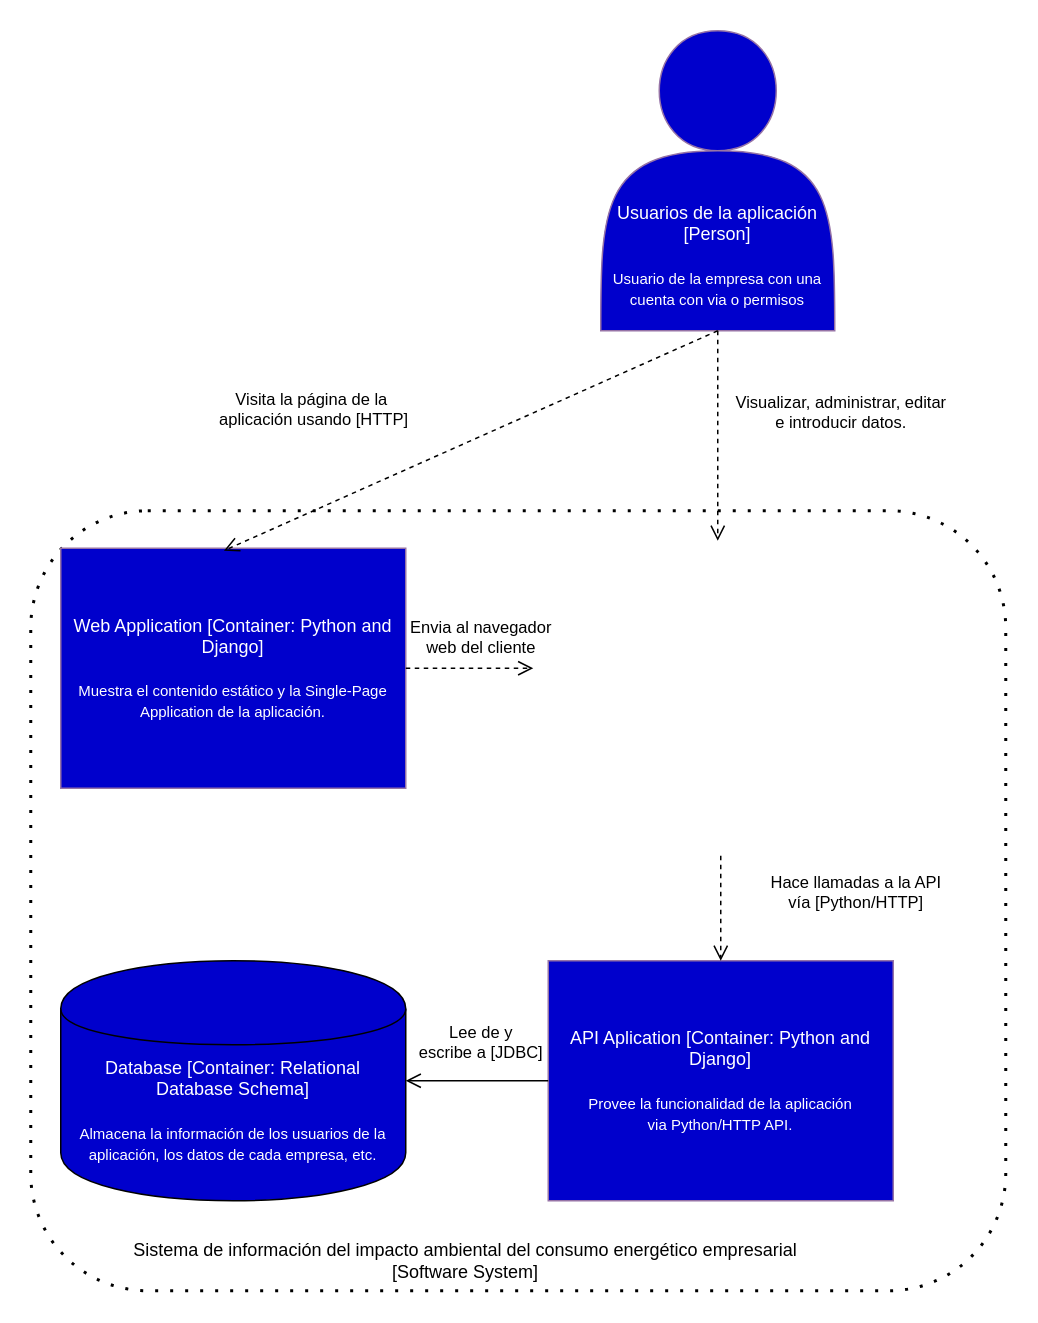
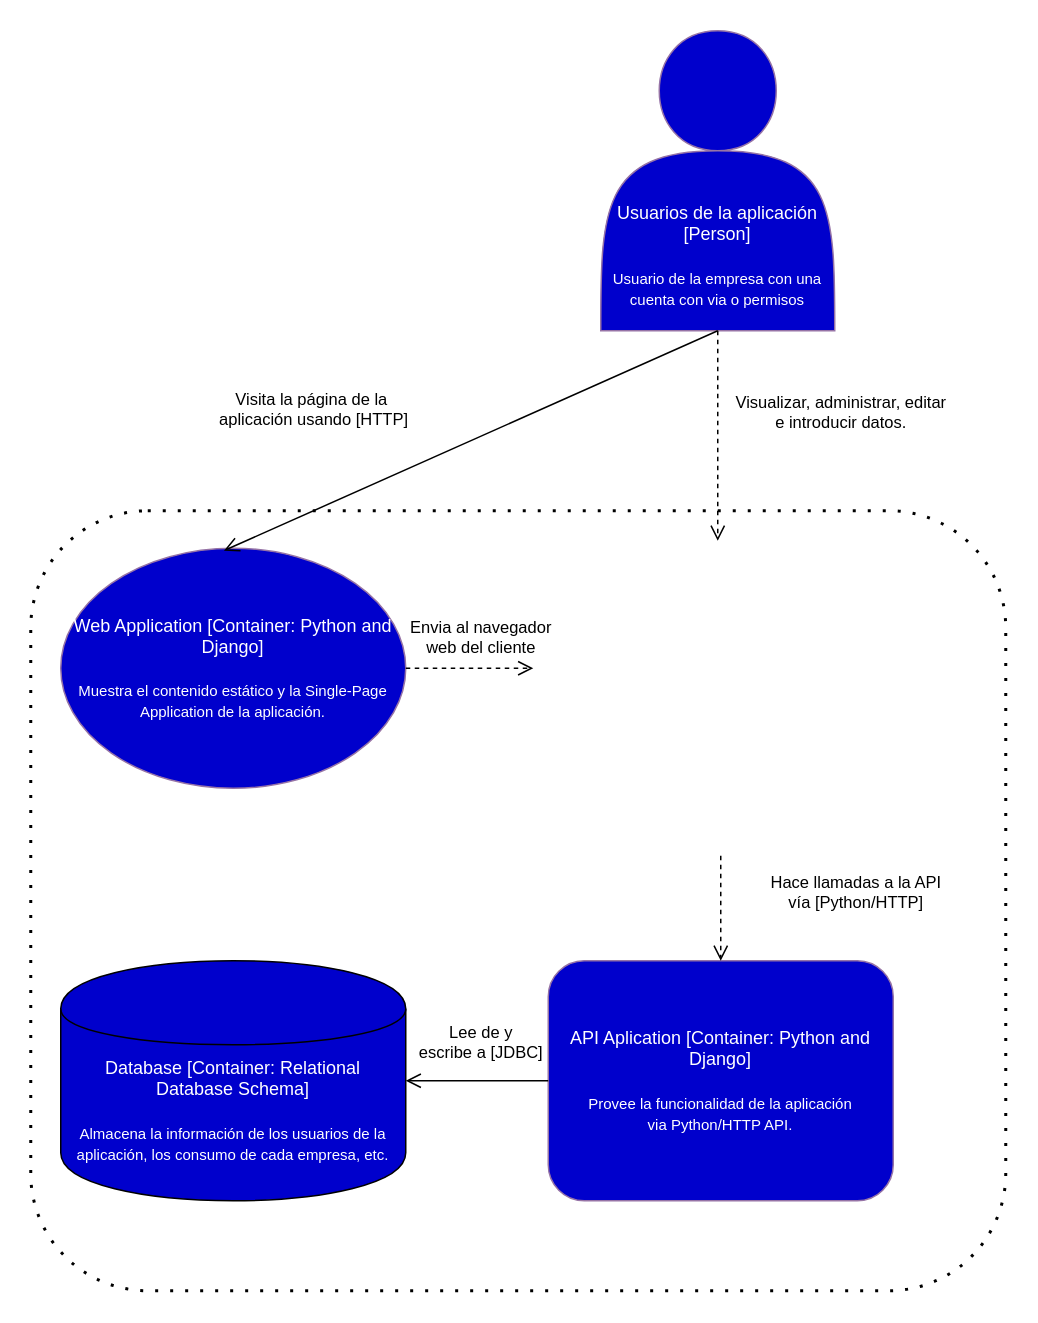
(473, 440) -> (473, 440)
(233, 668) -> (233, 668)
(721, 1081) -> (721, 1081)
(233, 1111) -> (233, 1111)
(466, 1261) -> none
